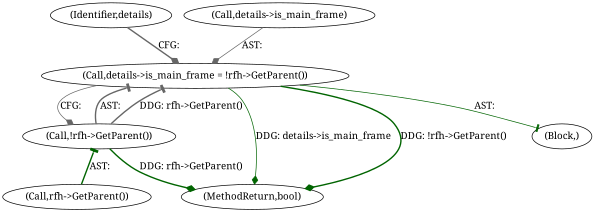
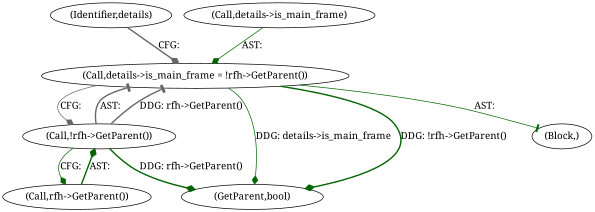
(241, 43) -> (241, 43)
none -> (61, 161)
(87, 168) -> (87, 168)
(252, 197) -> (252, 197)
